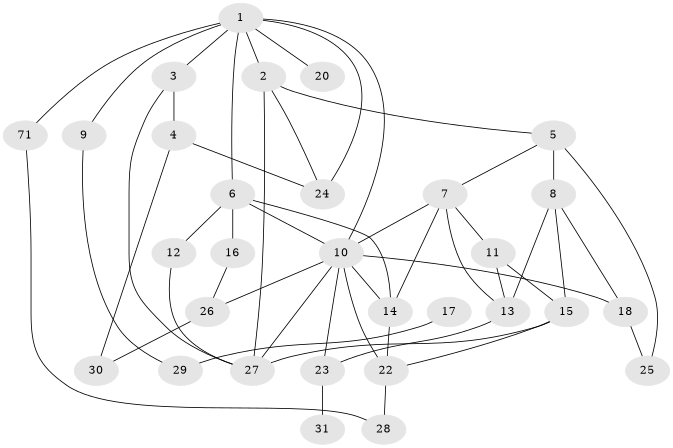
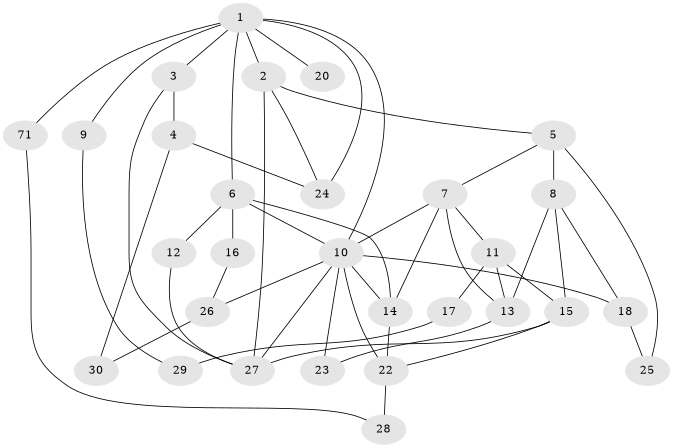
none -> (469, 285)
(323, 430) -> none
